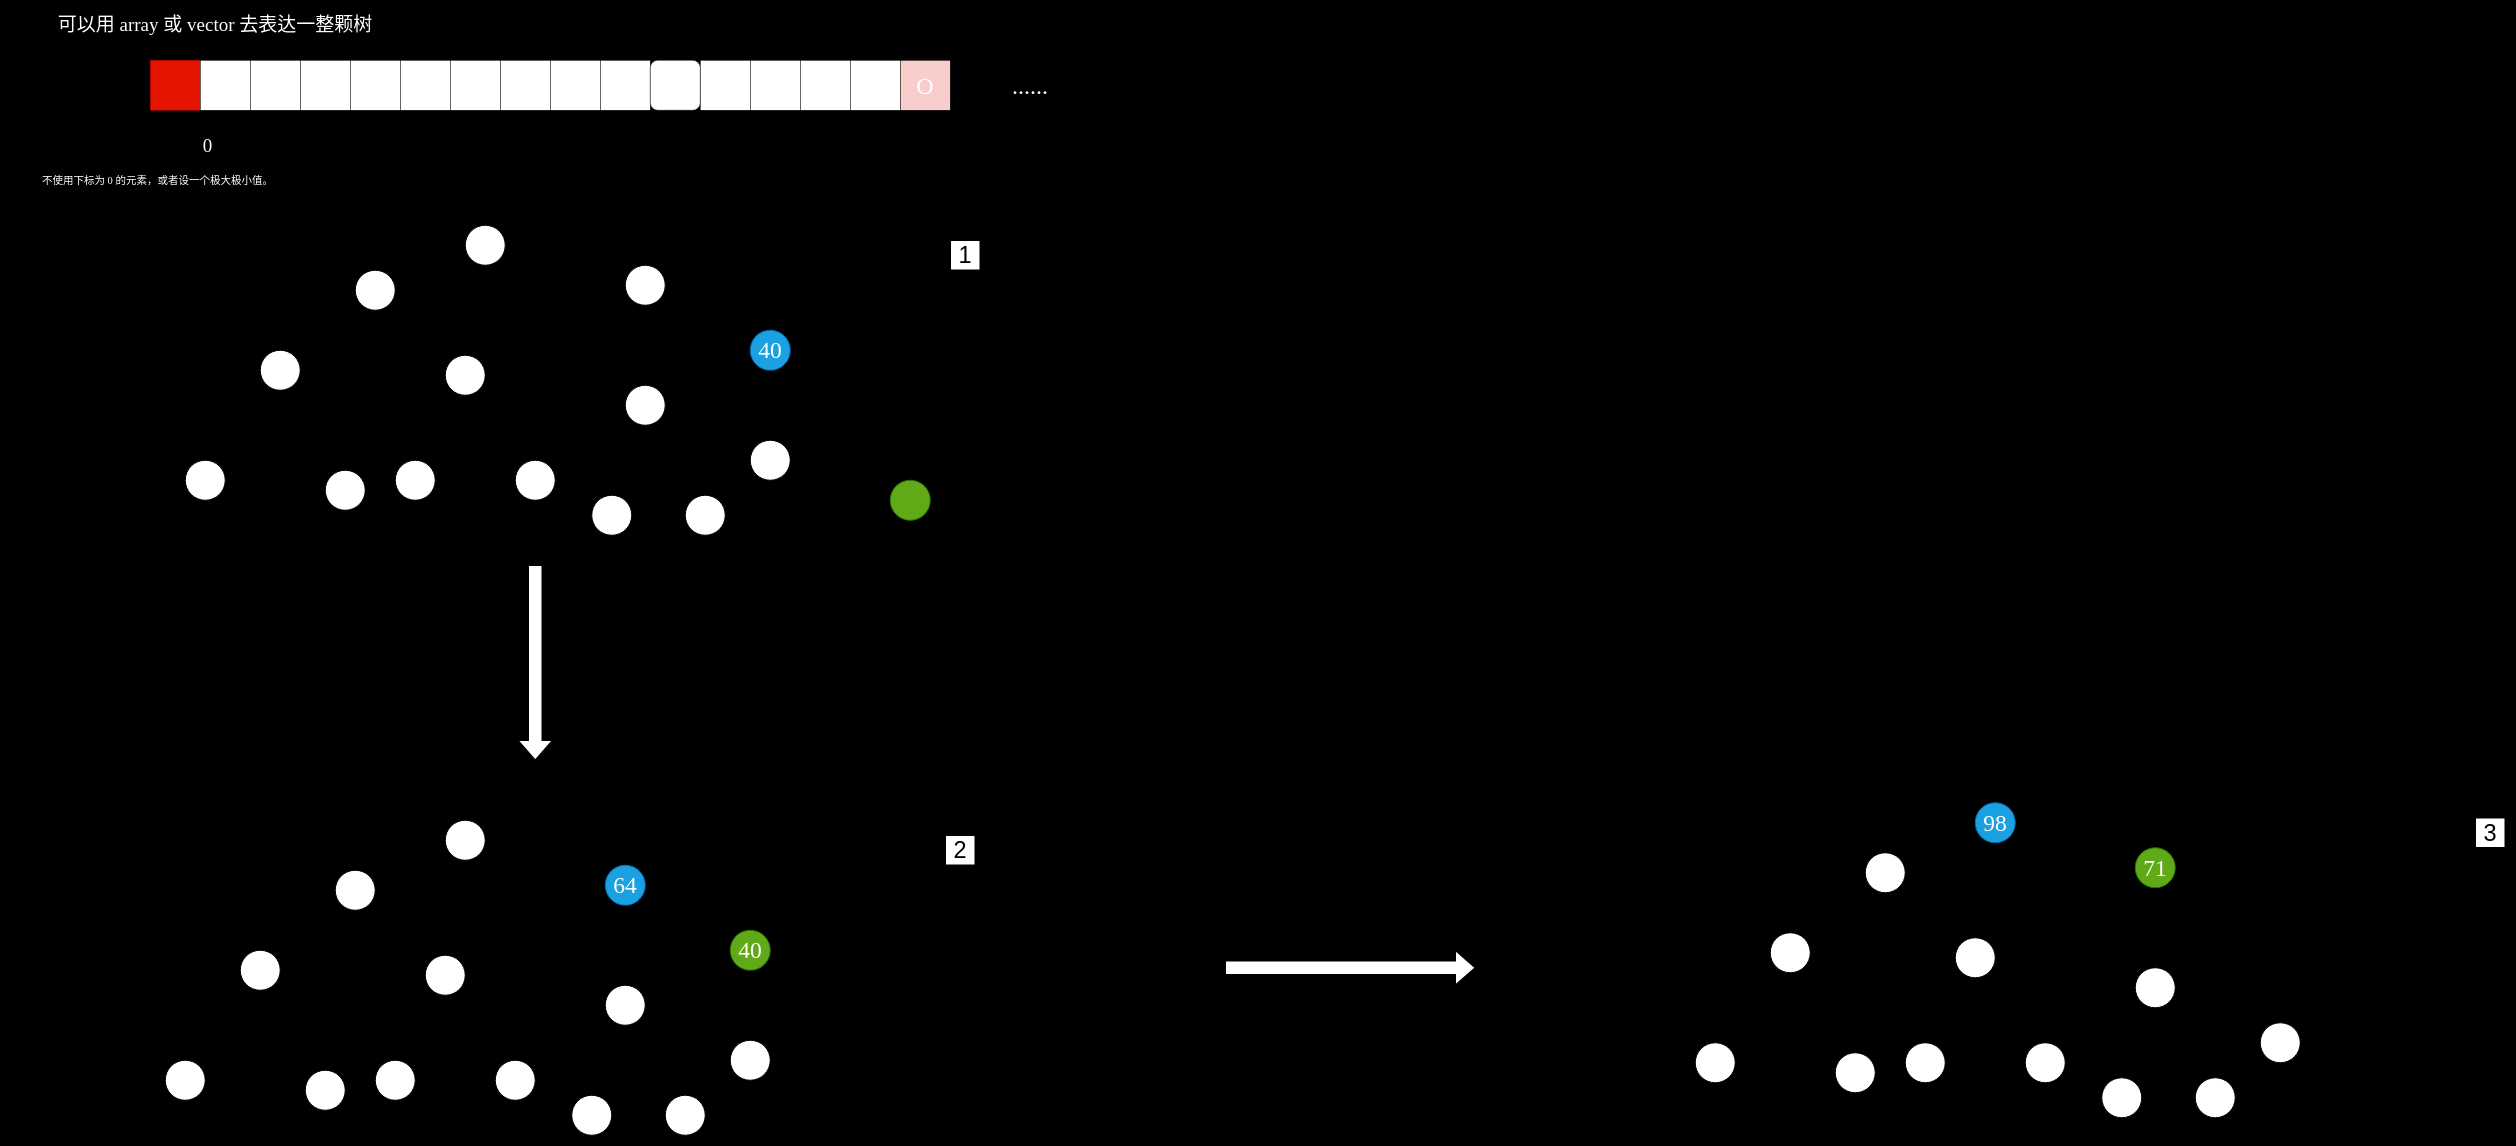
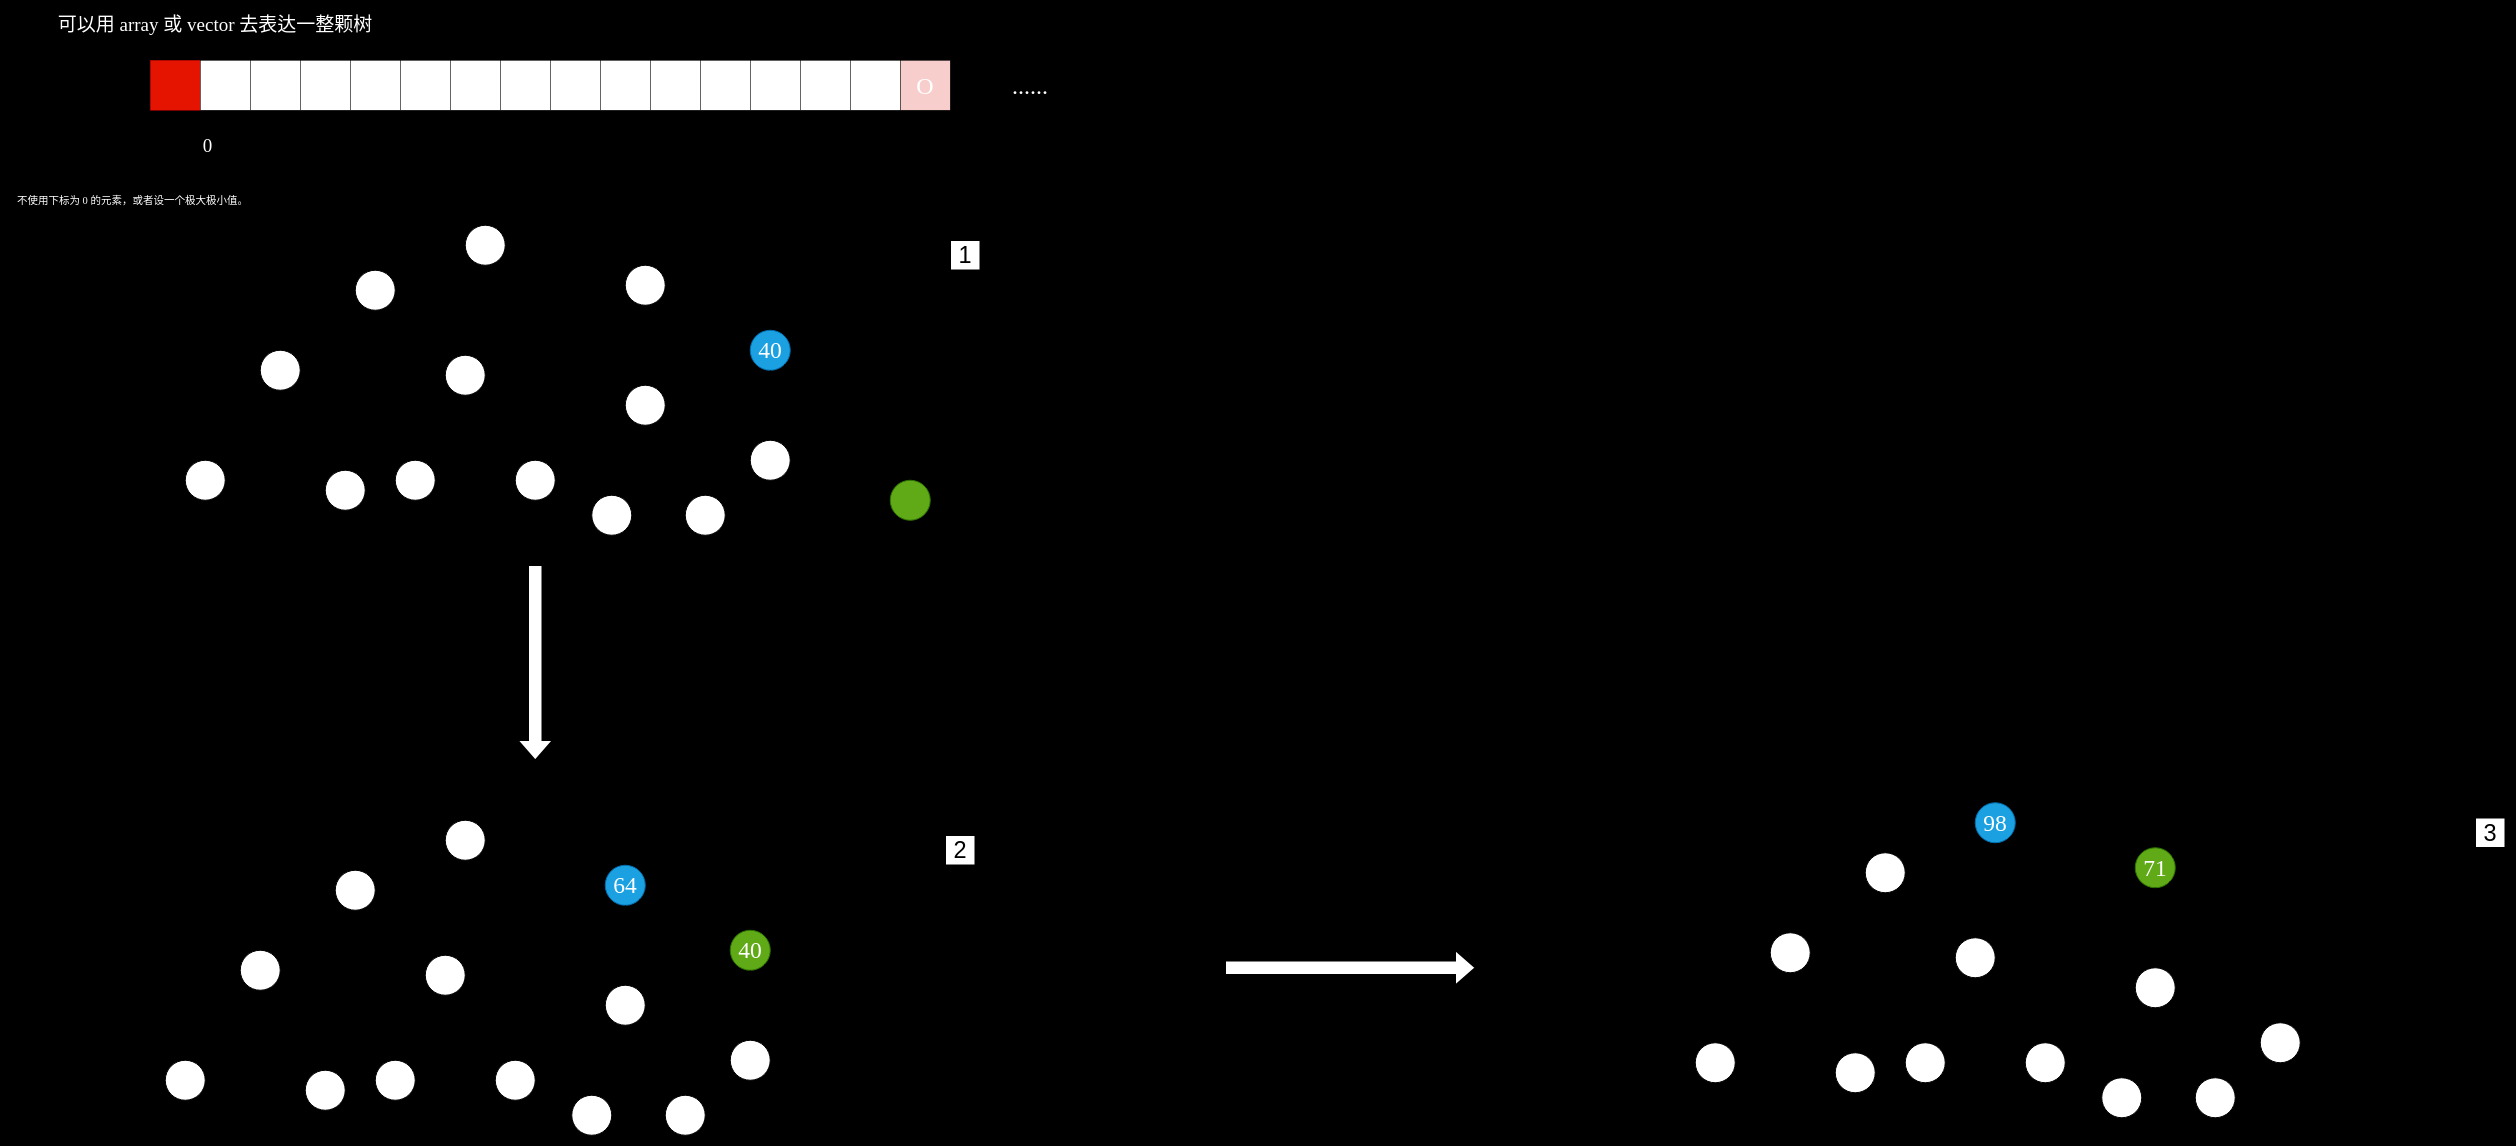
(675, 85) -> (675, 85)
(158, 178) -> (133, 198)
